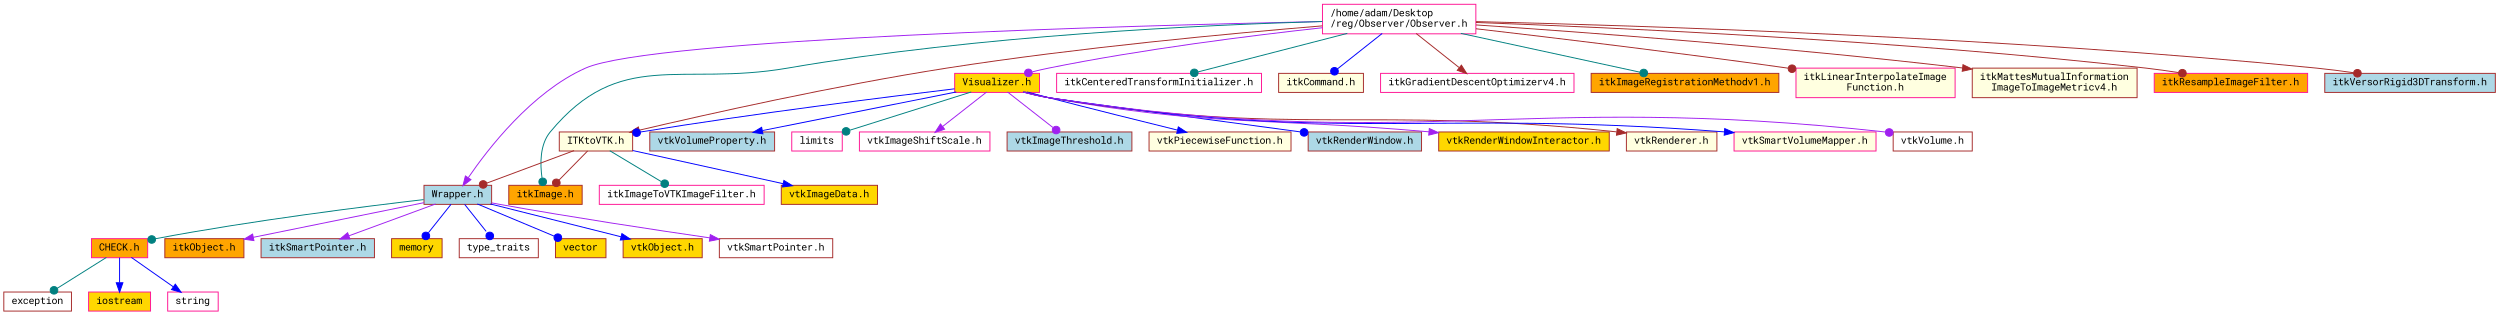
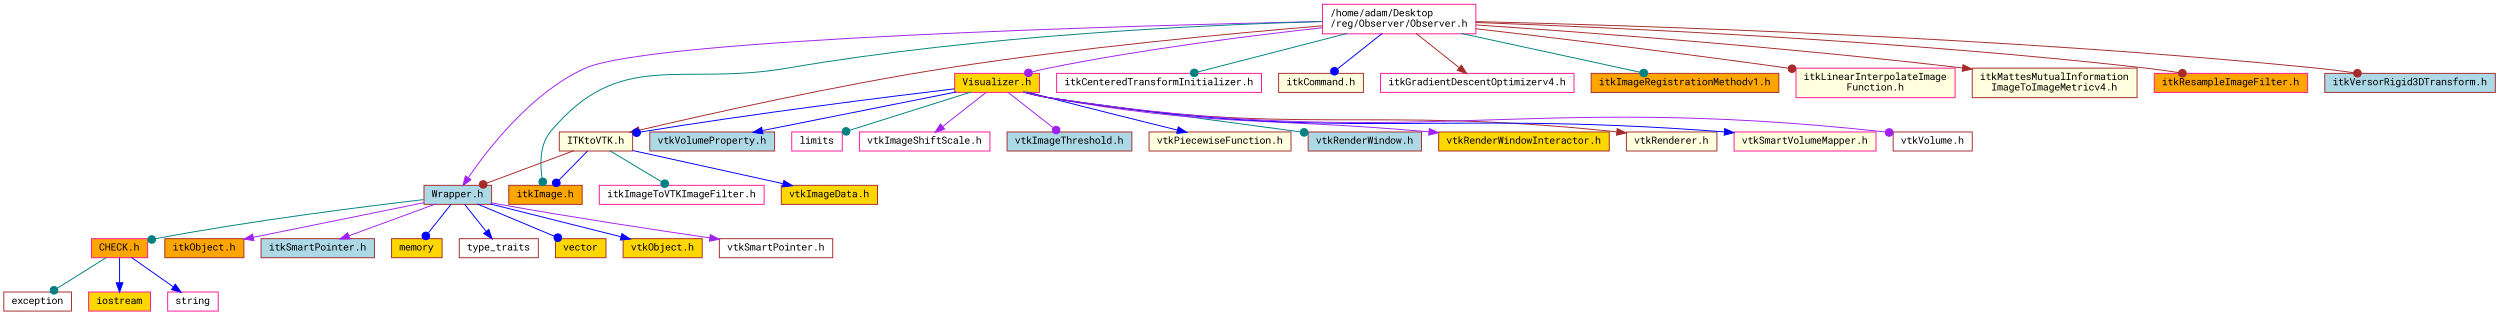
(1162, 113) -> (1162, 113)
(573, 165) -> (573, 165)
(475, 218) -> (475, 218)
